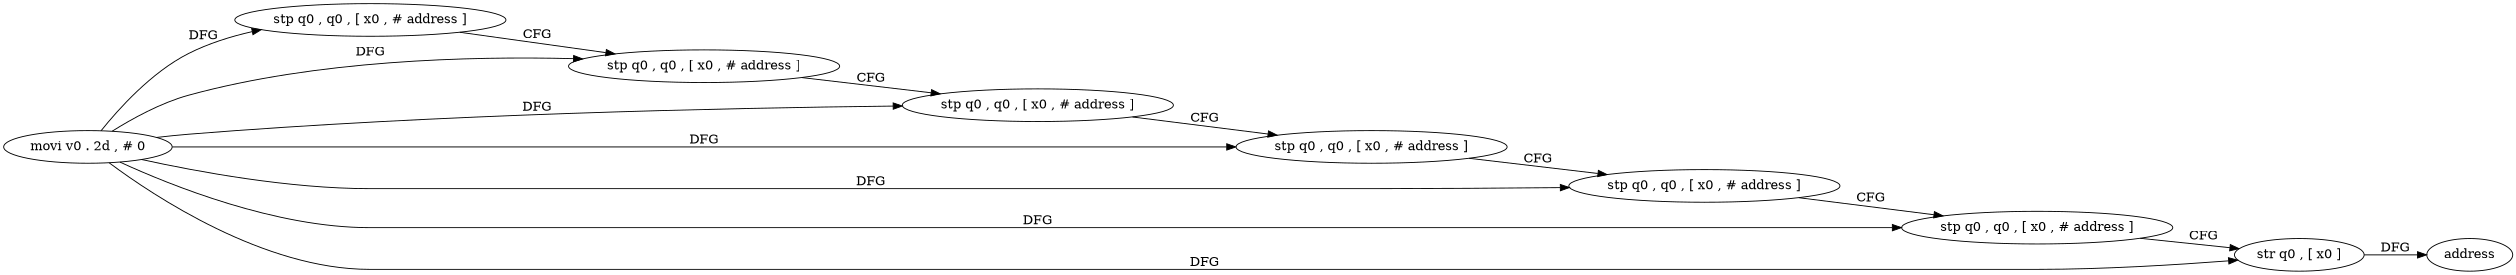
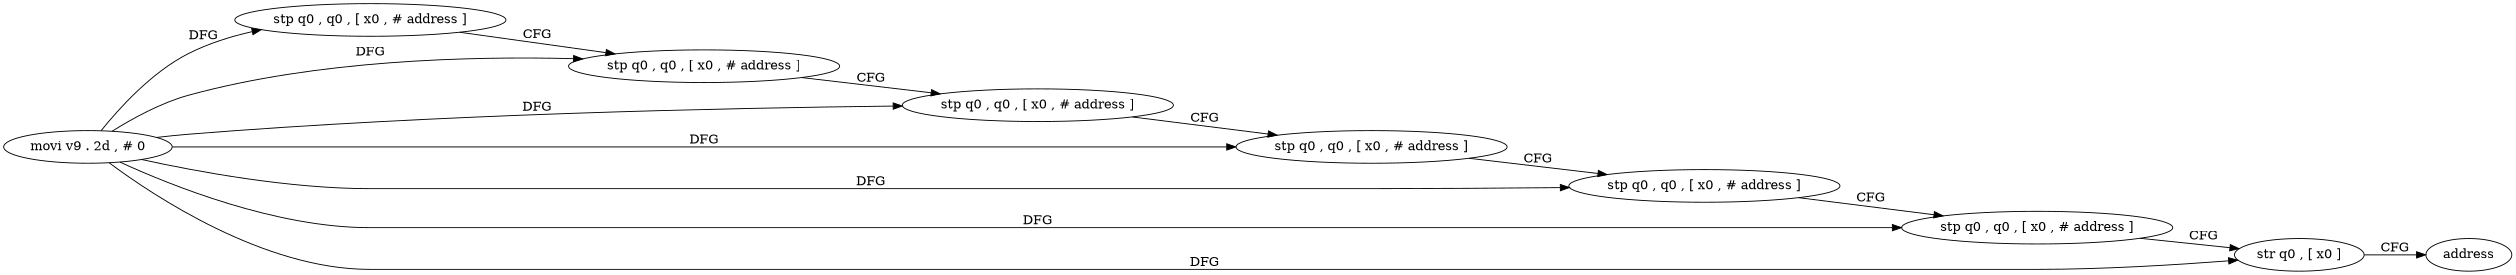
(88, 147) -> (88, 147)
(2395, 248) -> (2395, 248)
